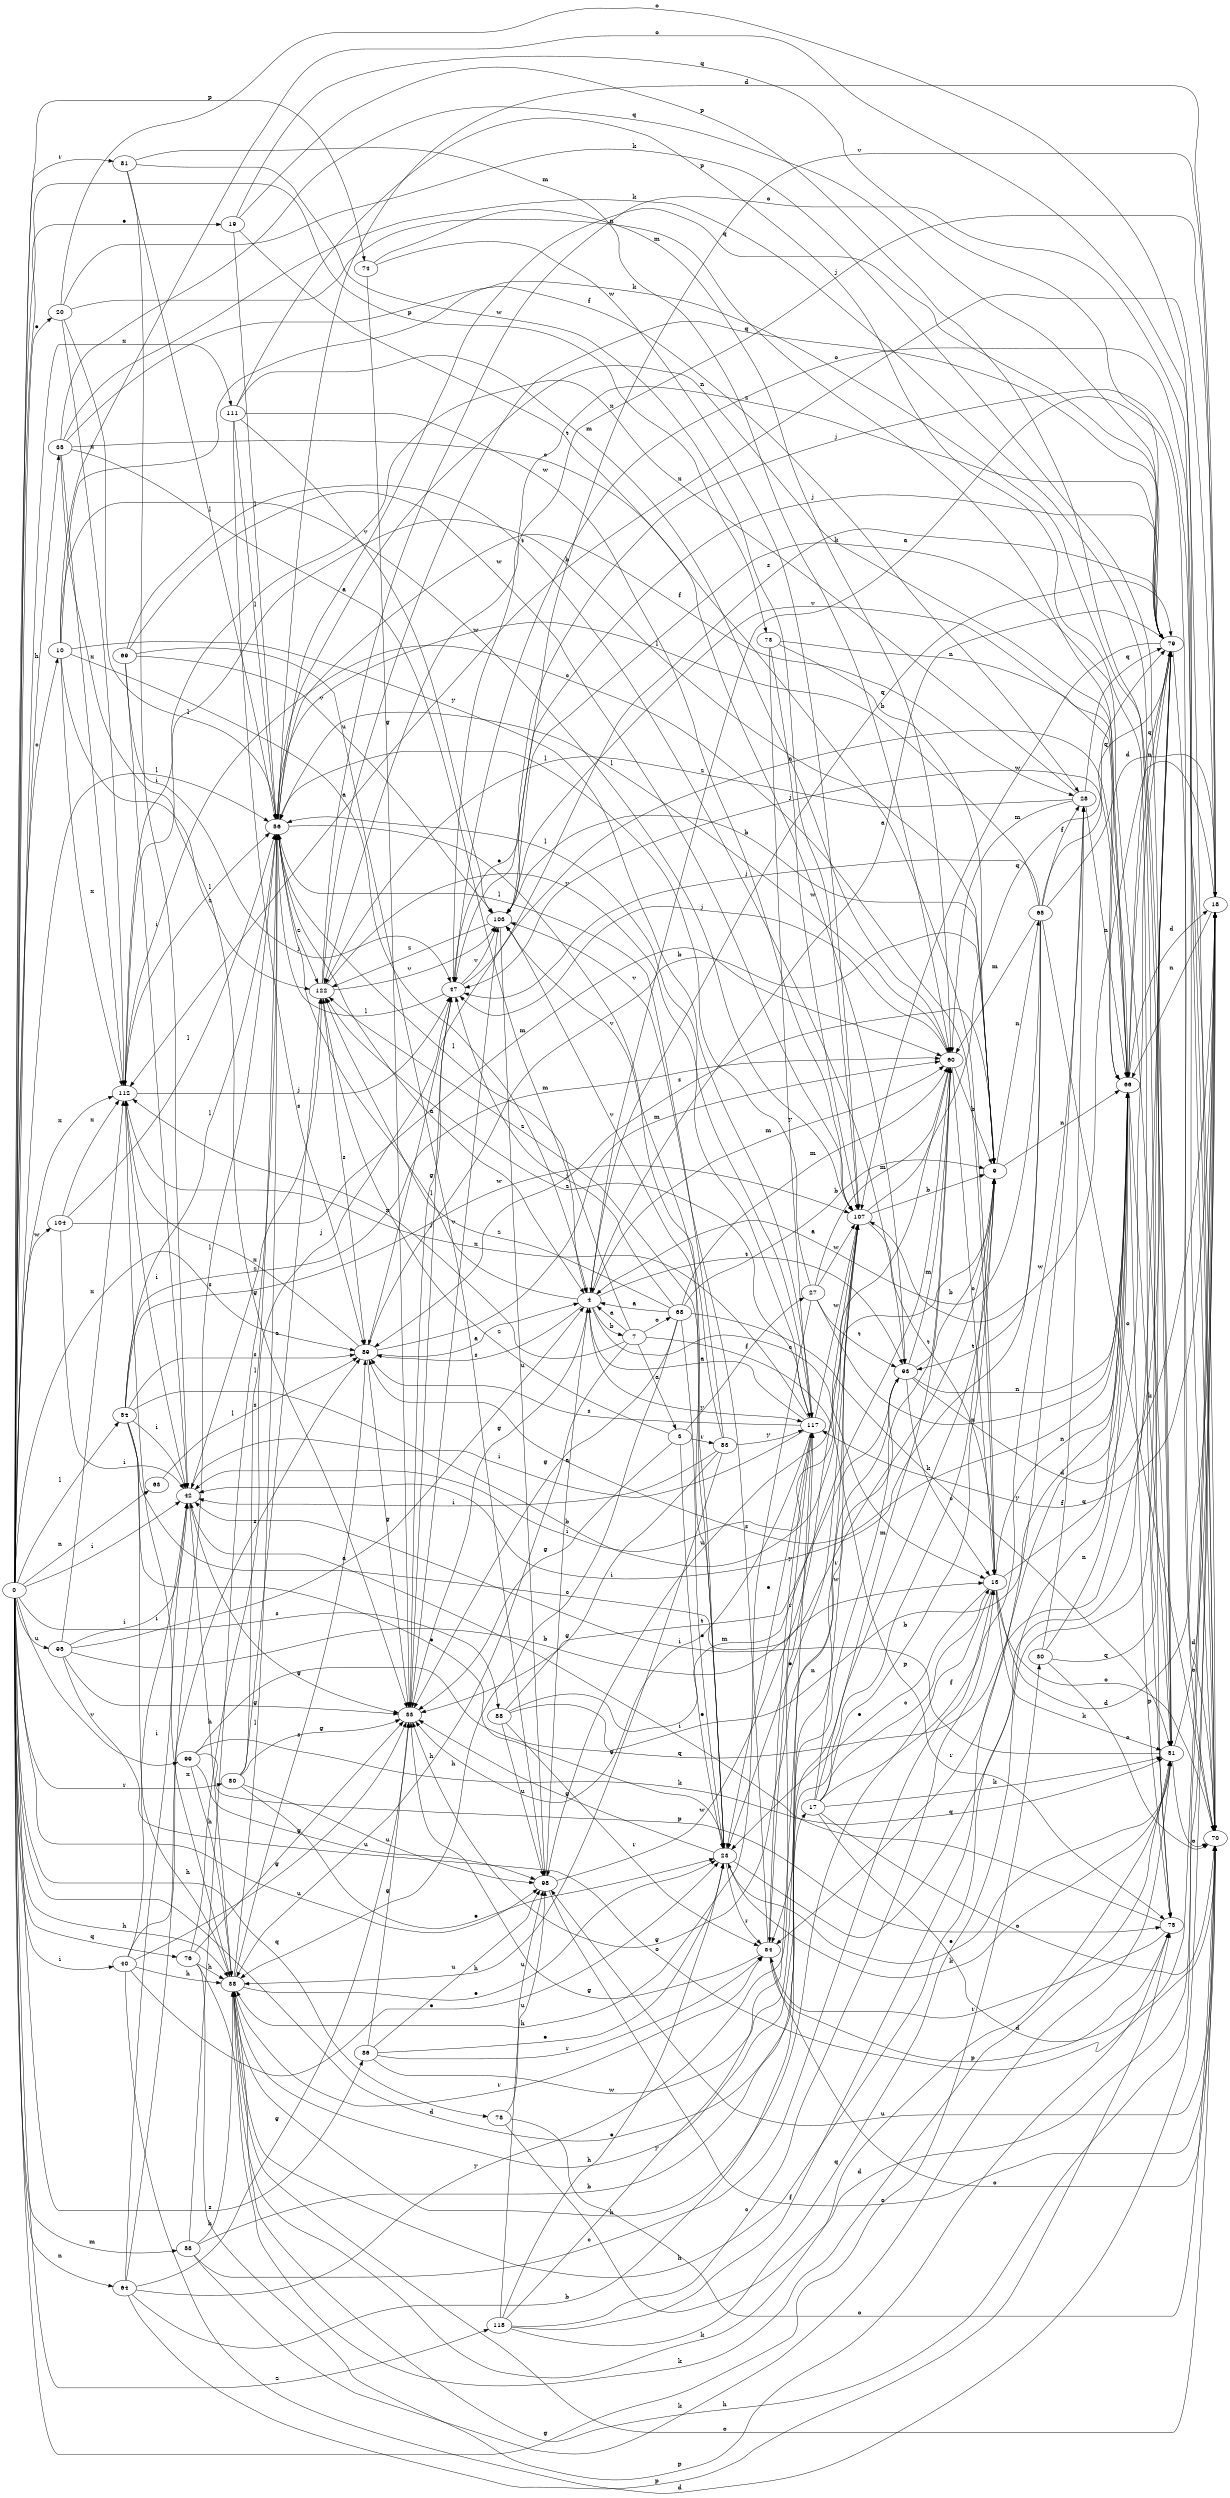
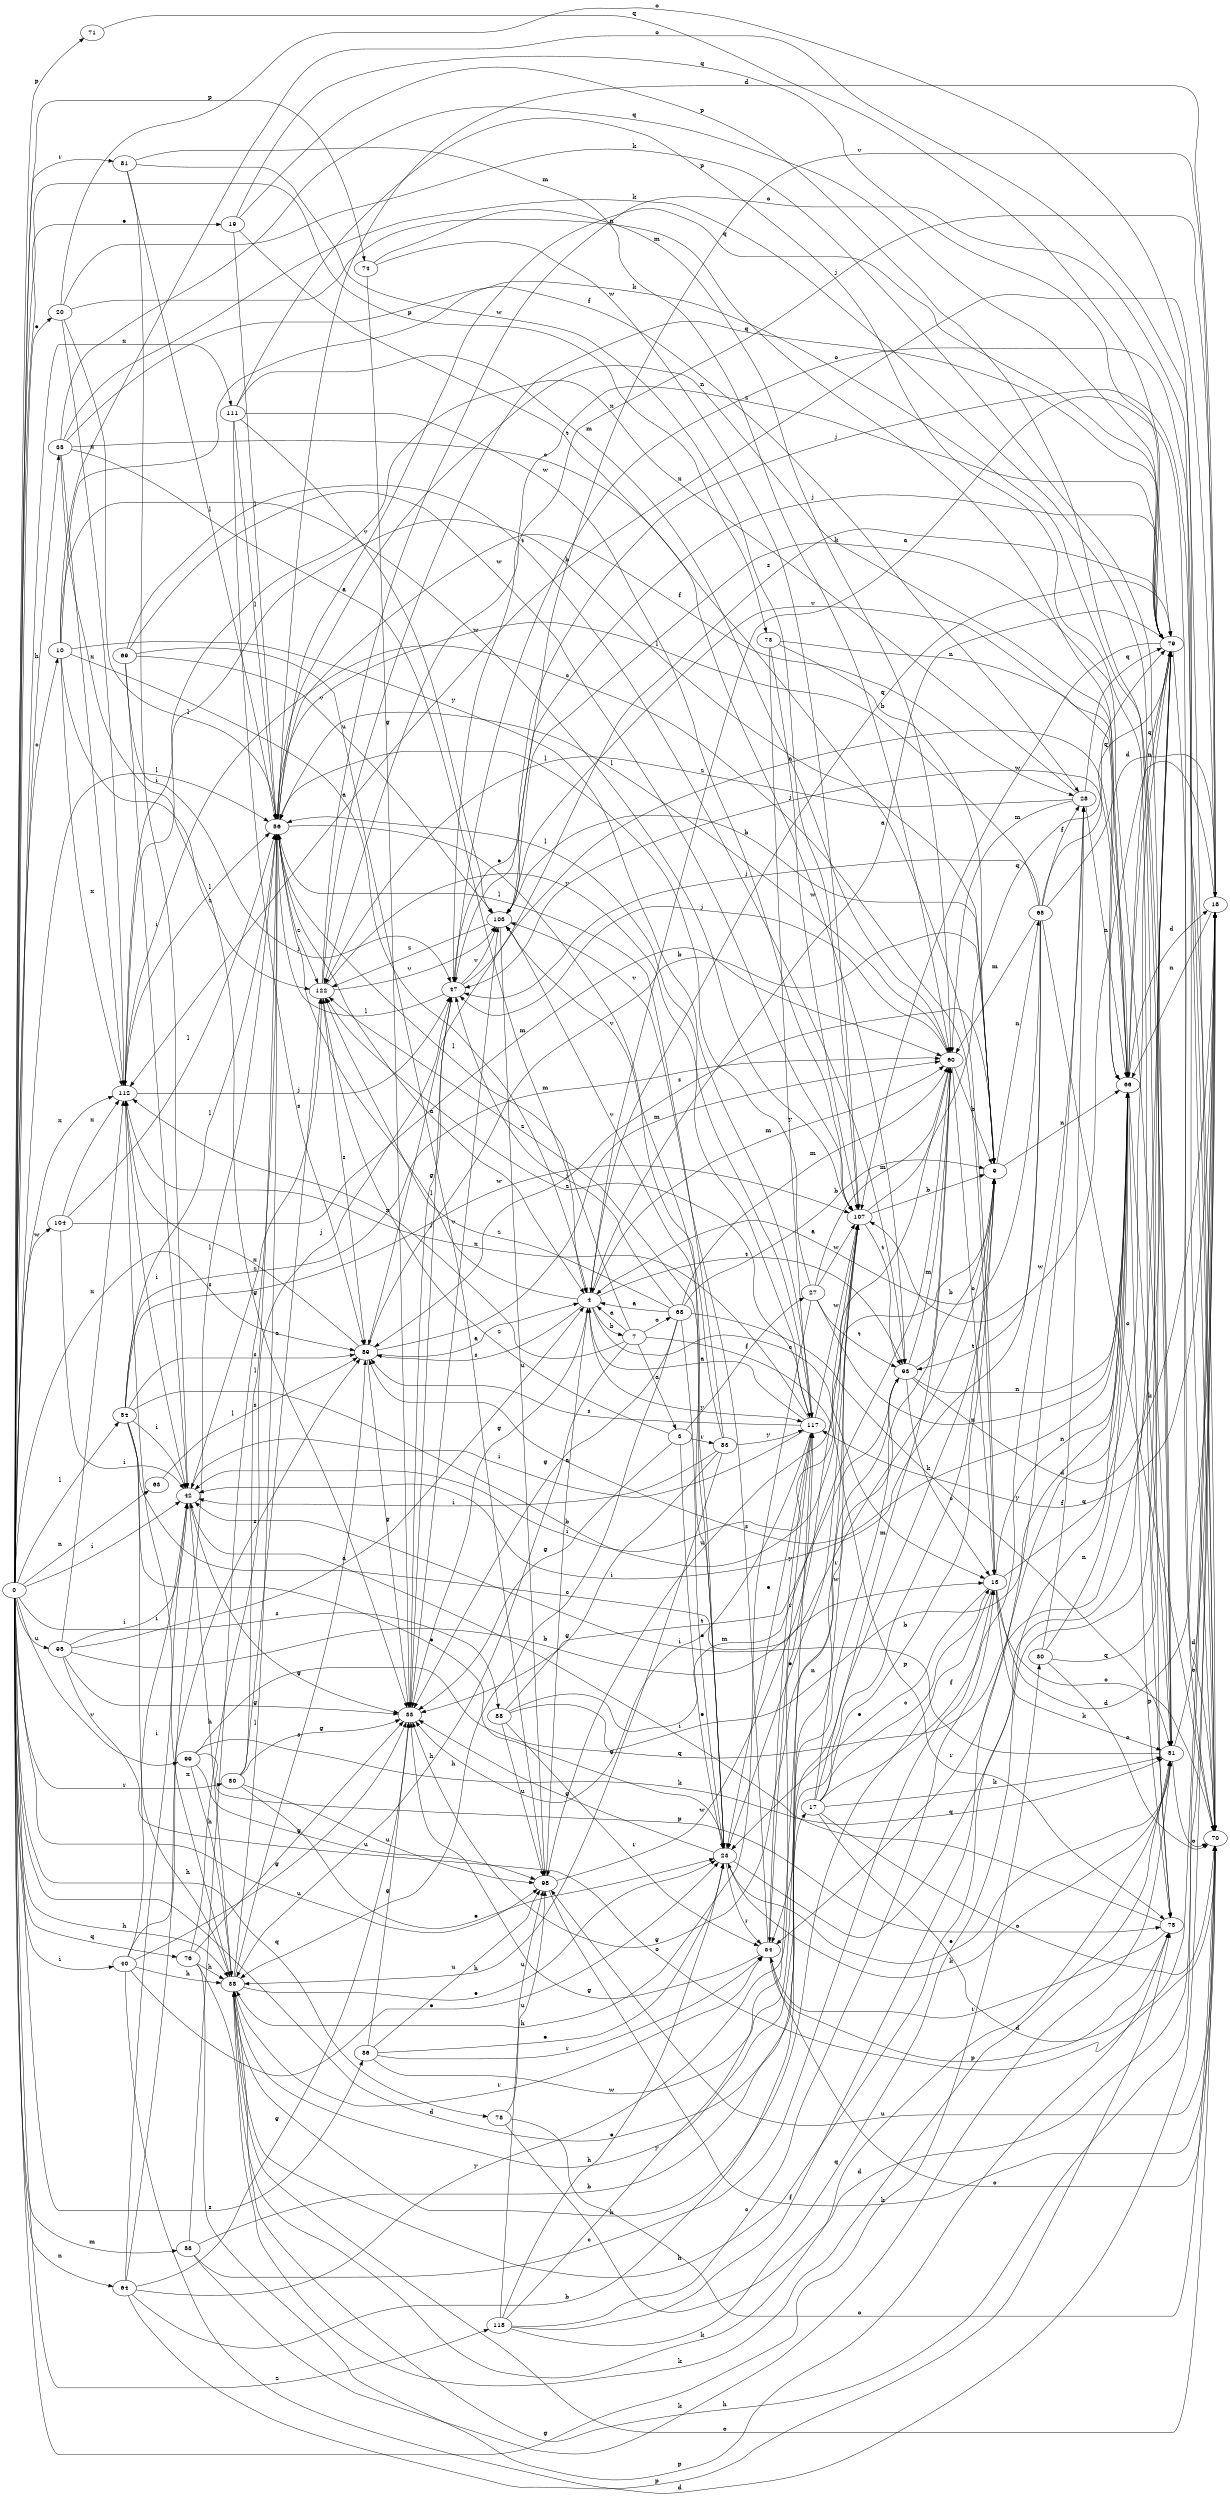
none -> (92, 33)
(954, 1387) -> (890, 1290)
(229, 2124) -> none
(883, 2200) -> (883, 2200)
